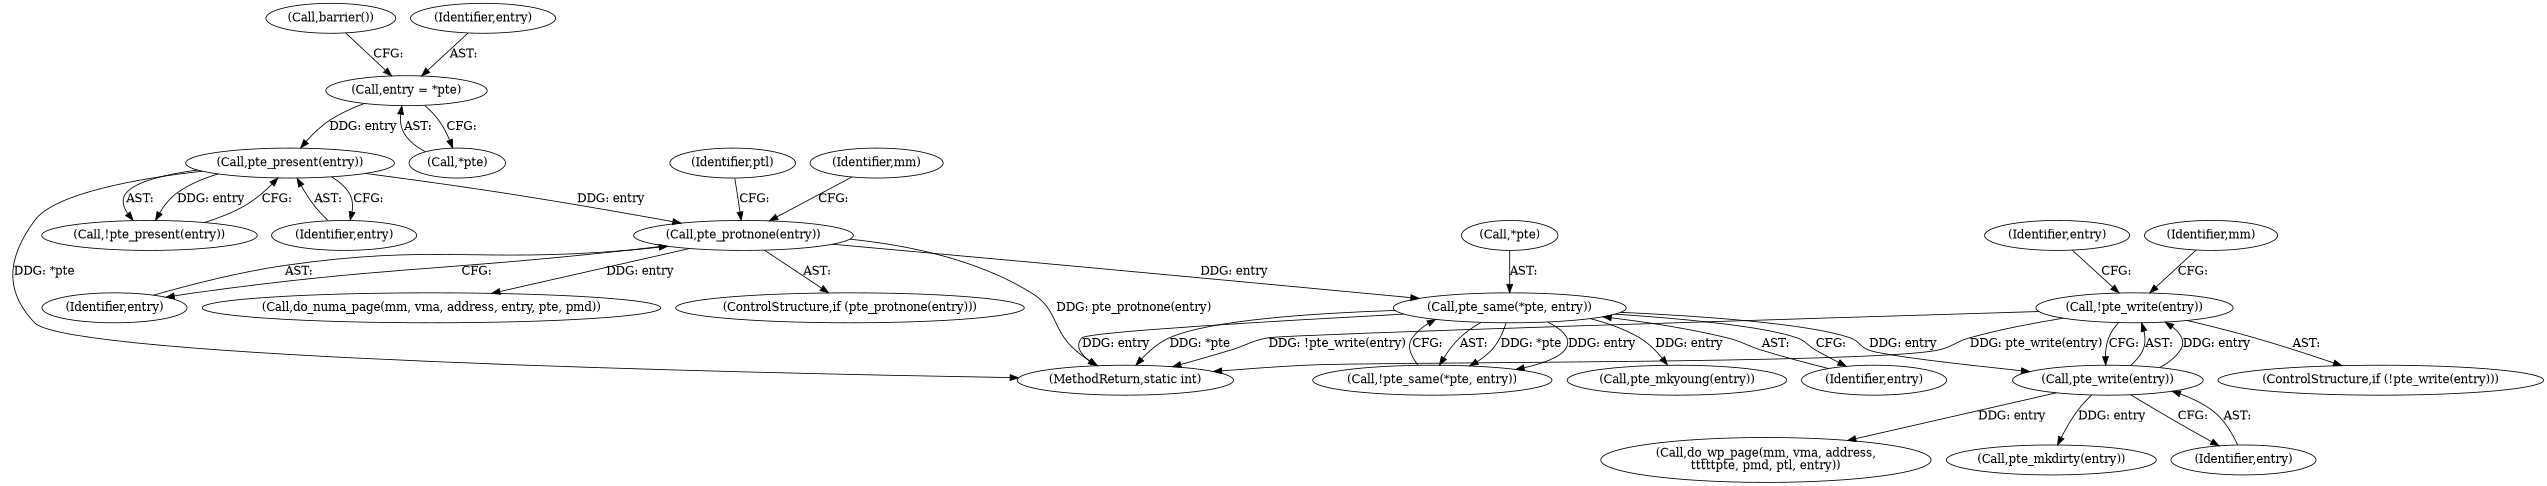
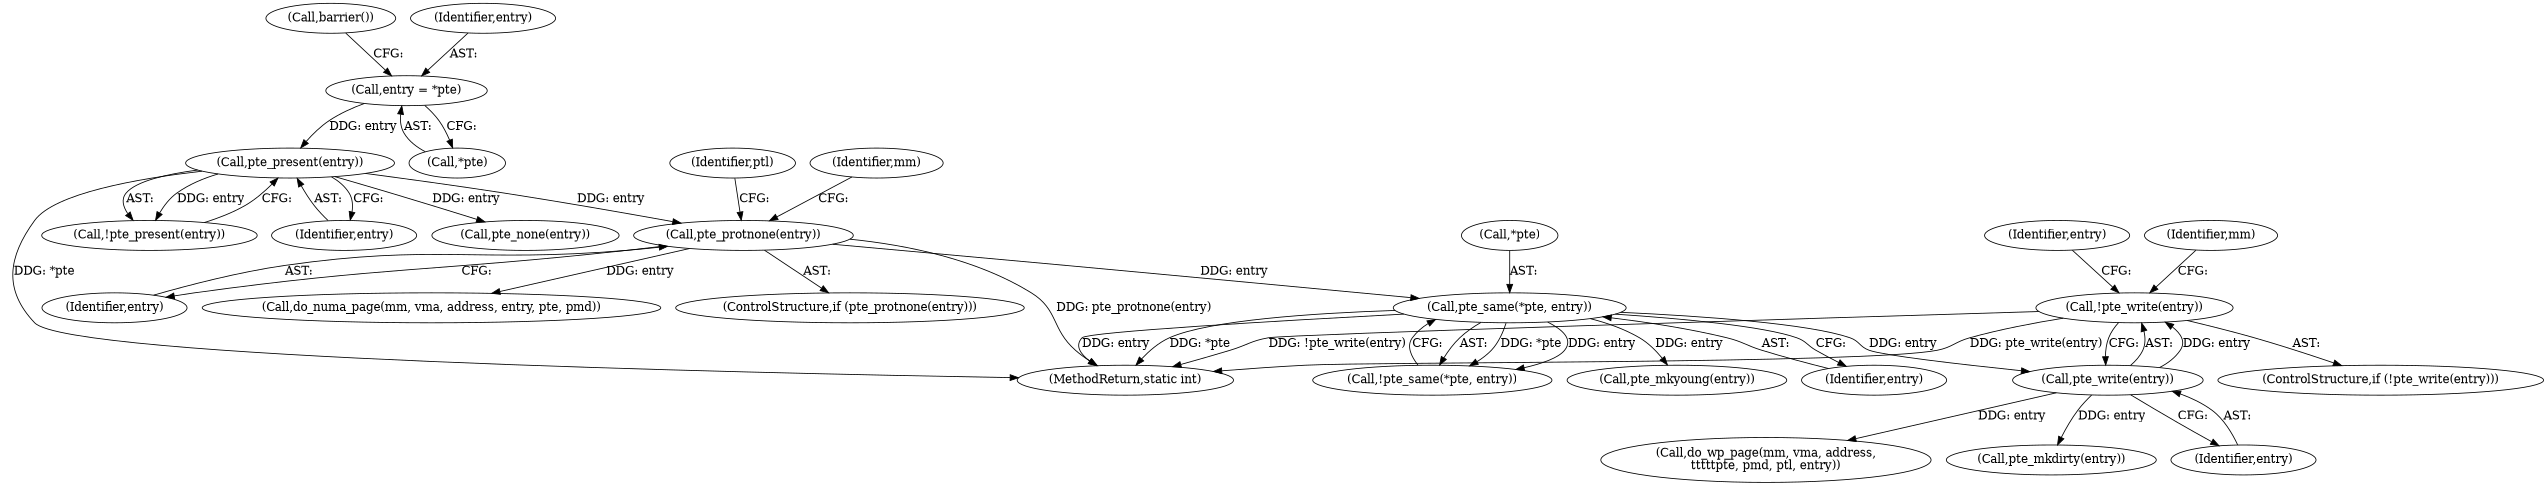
none -> (525, 235)
